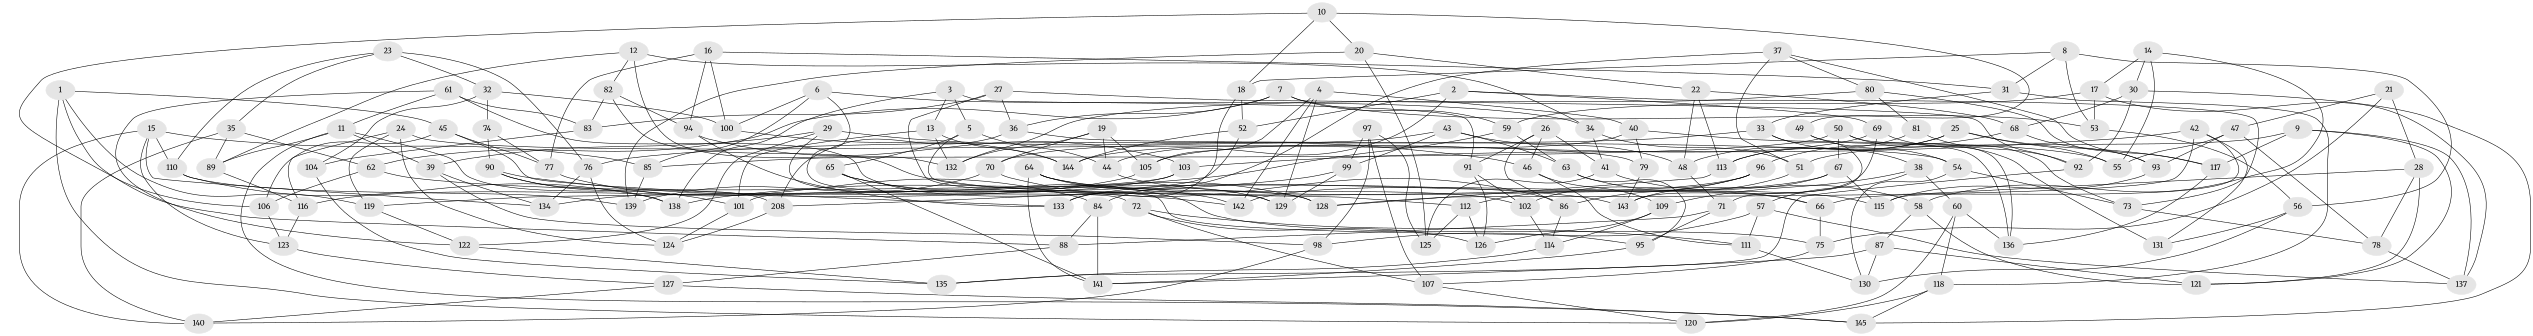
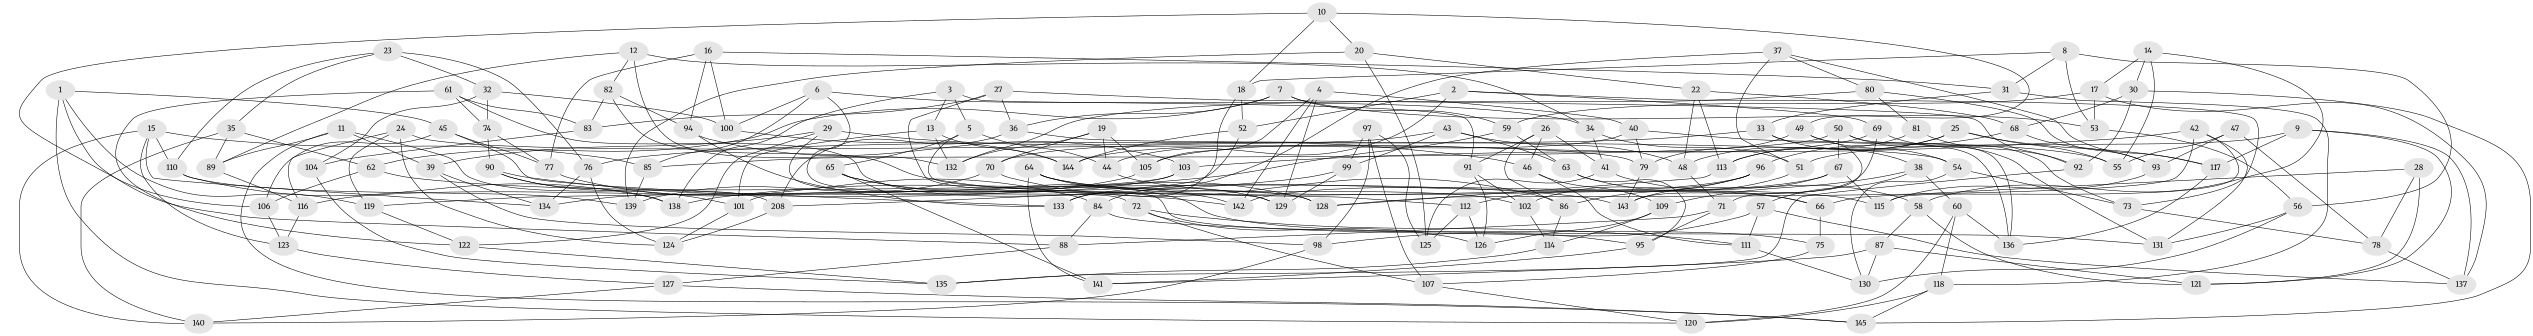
(2389, 90) -> none
(394, 108) -> (468, 110)
none -> (1722, 149)
(1098, 247) -> (1807, 234)
